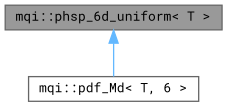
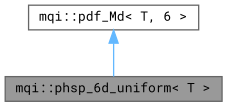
(114, 60) -> (114, 60)
